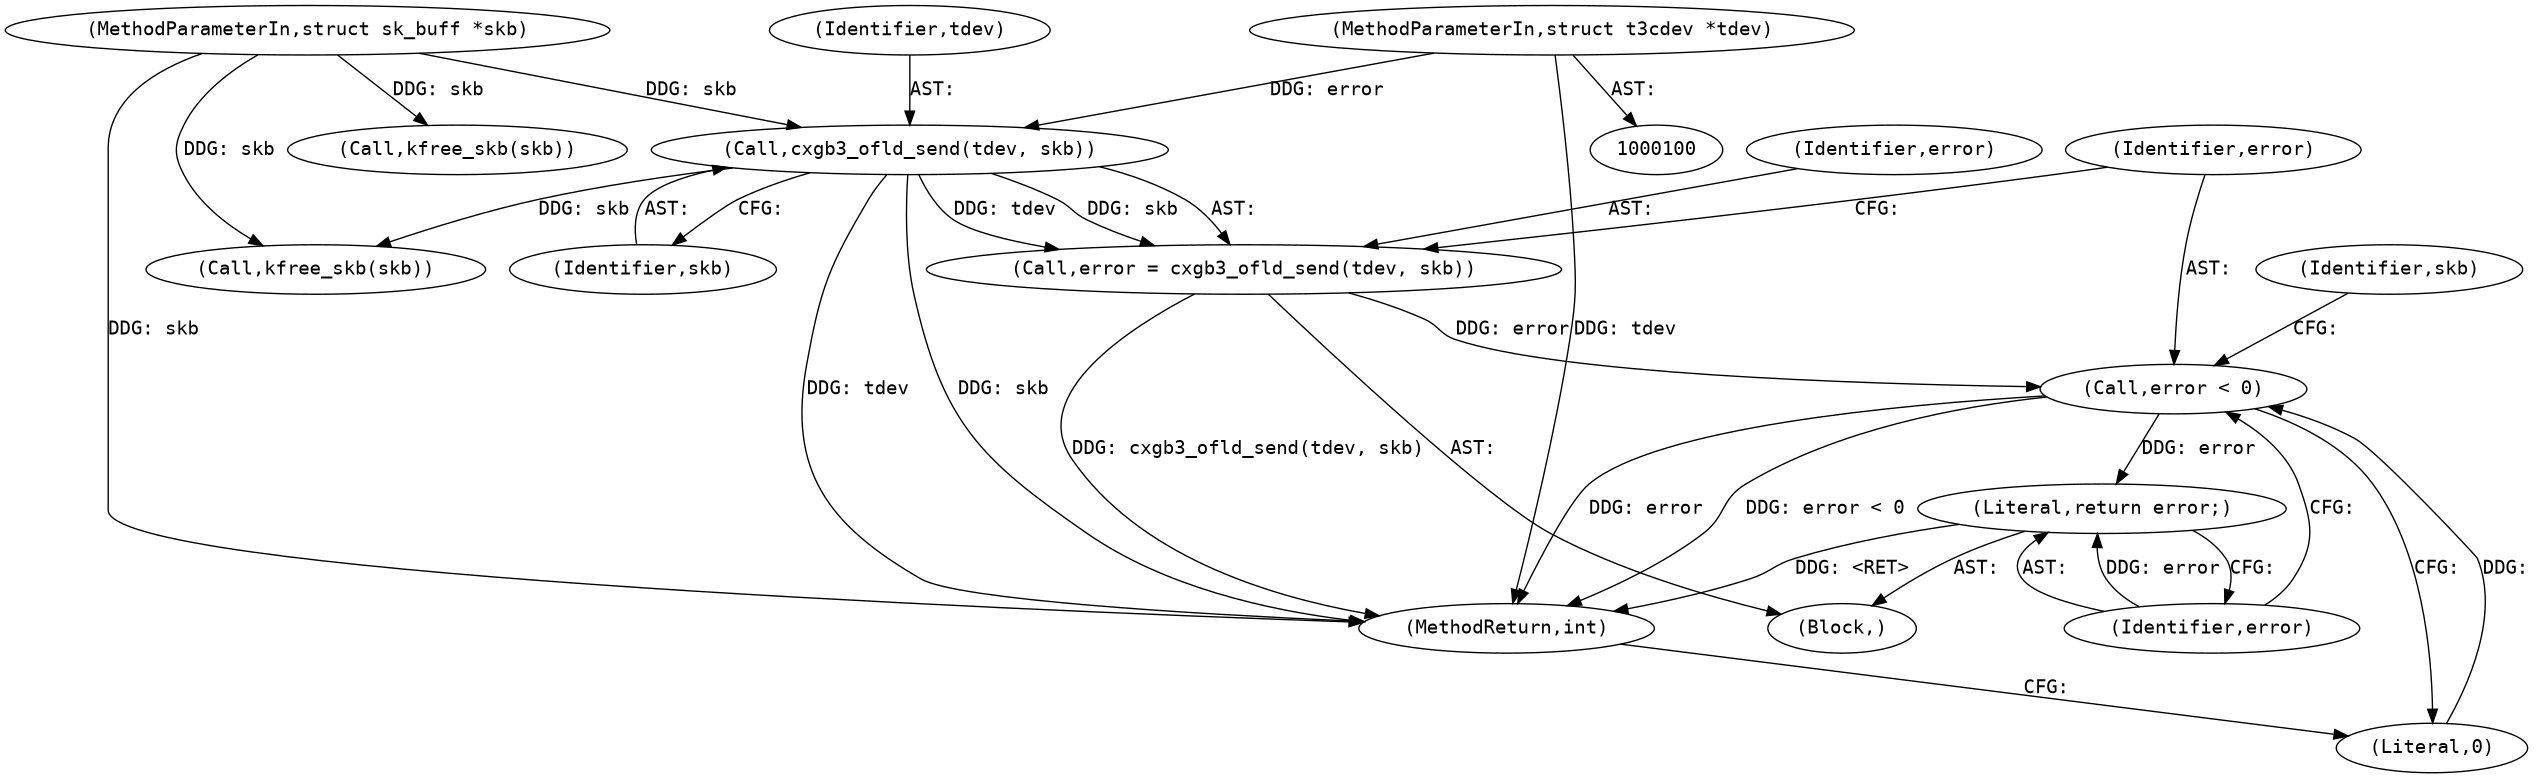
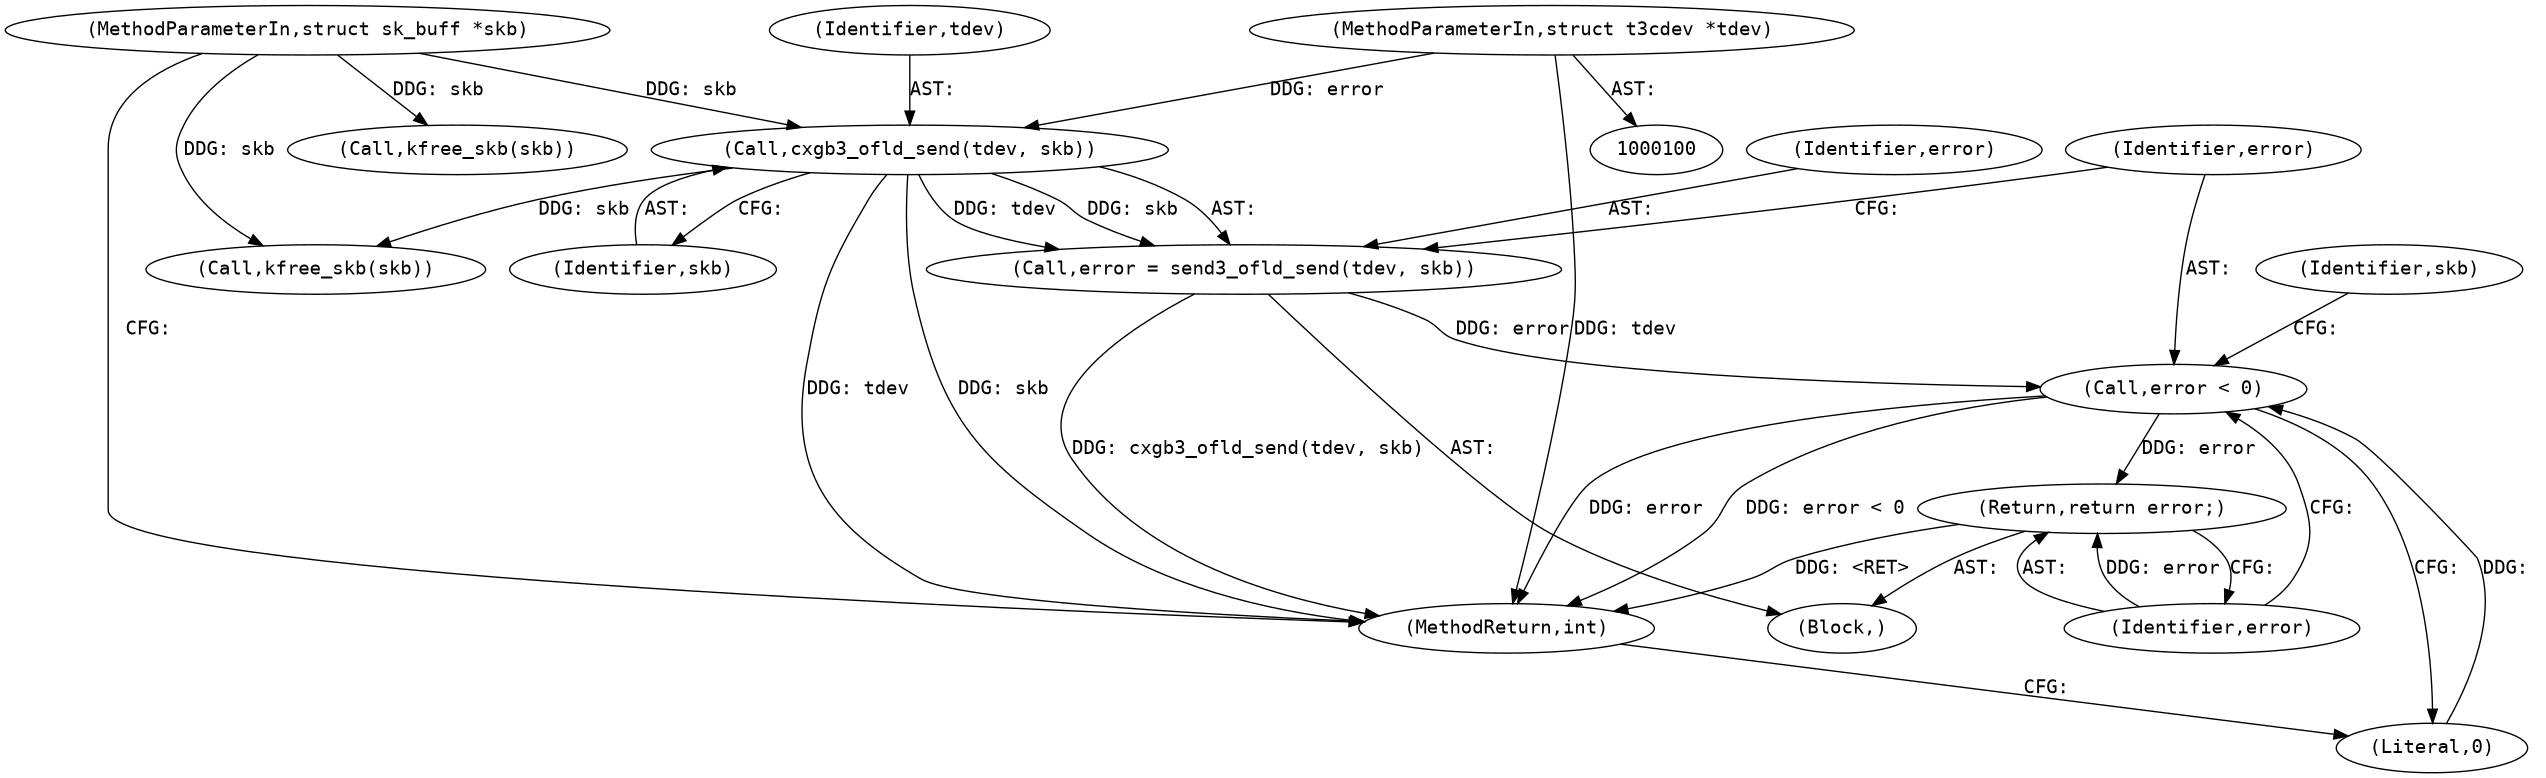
(1244, 270) -> (1244, 270)
(154, 329) -> (154, 329)
(2102, 509) -> (2102, 509)
